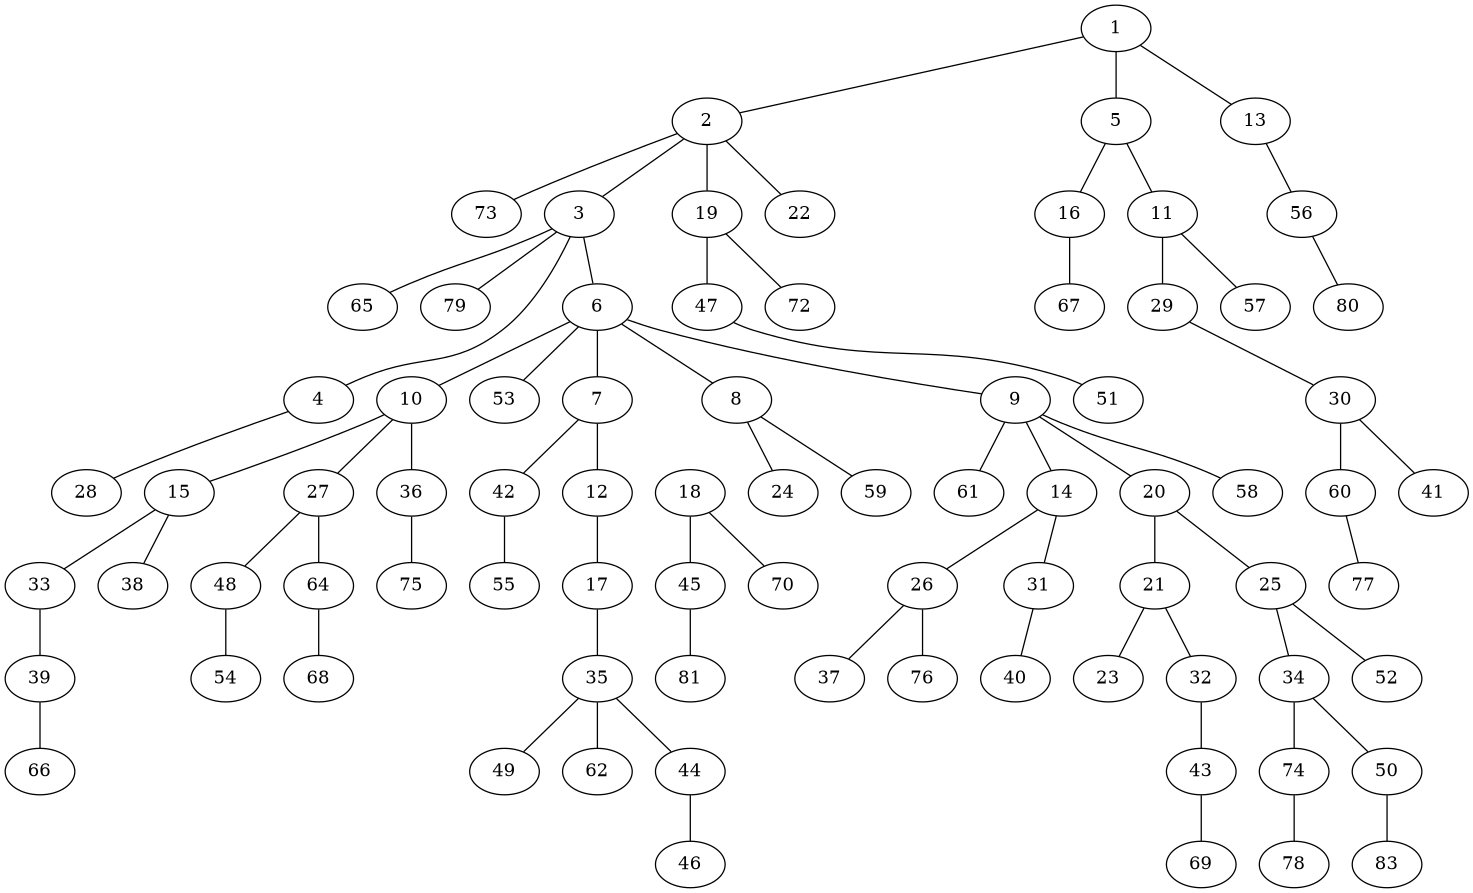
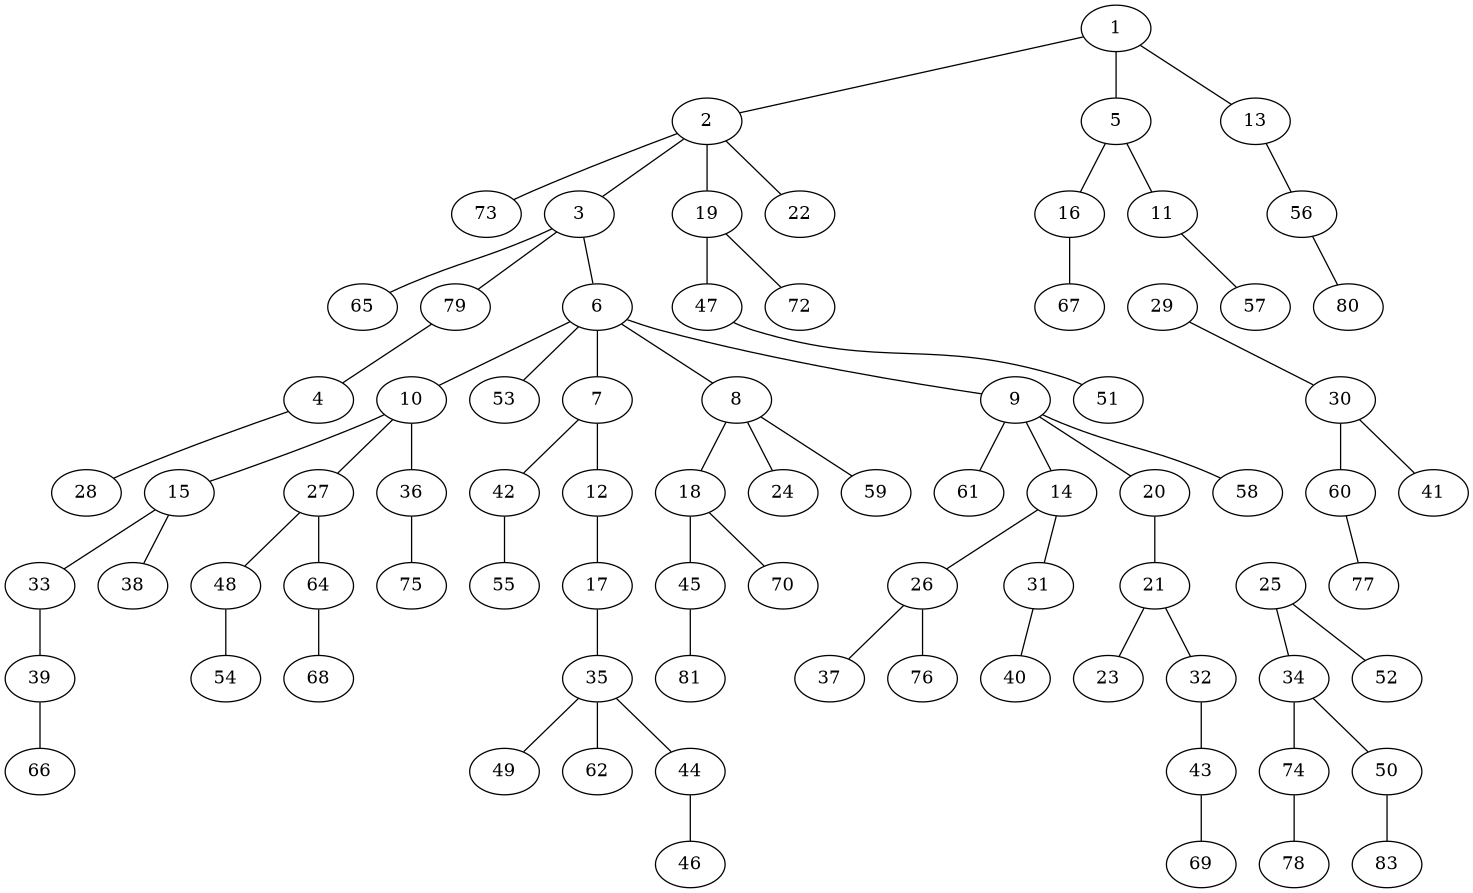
(1163, 261) -> none
(481, 344) -> (387, 353)
none -> (713, 446)
(1213, 539) -> none
